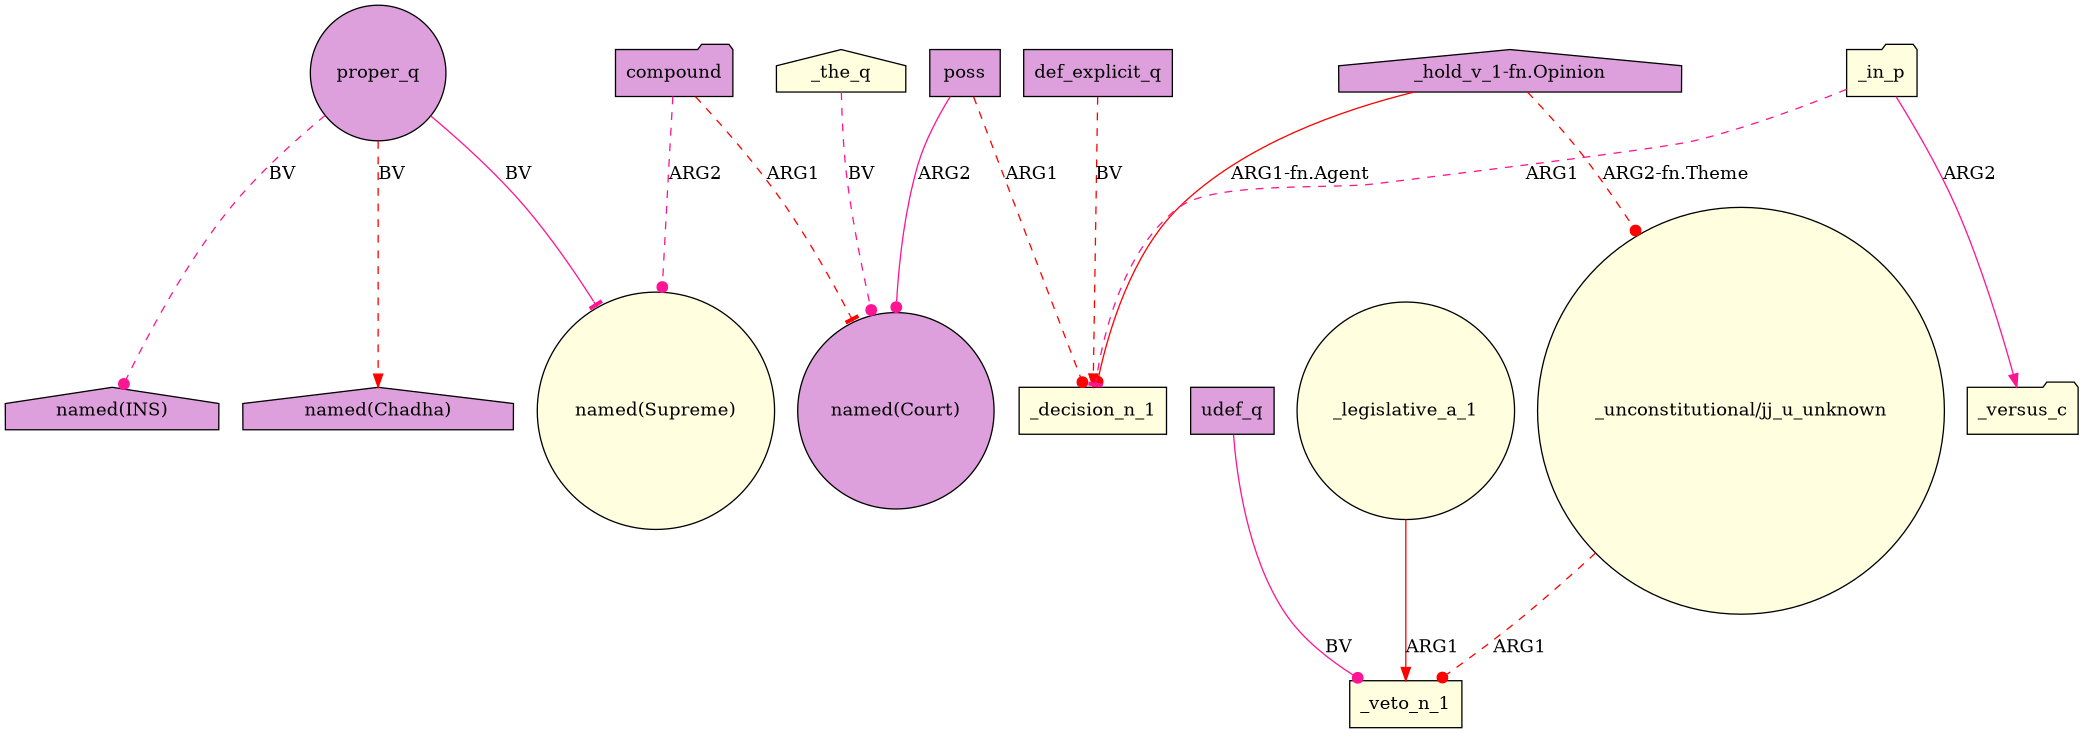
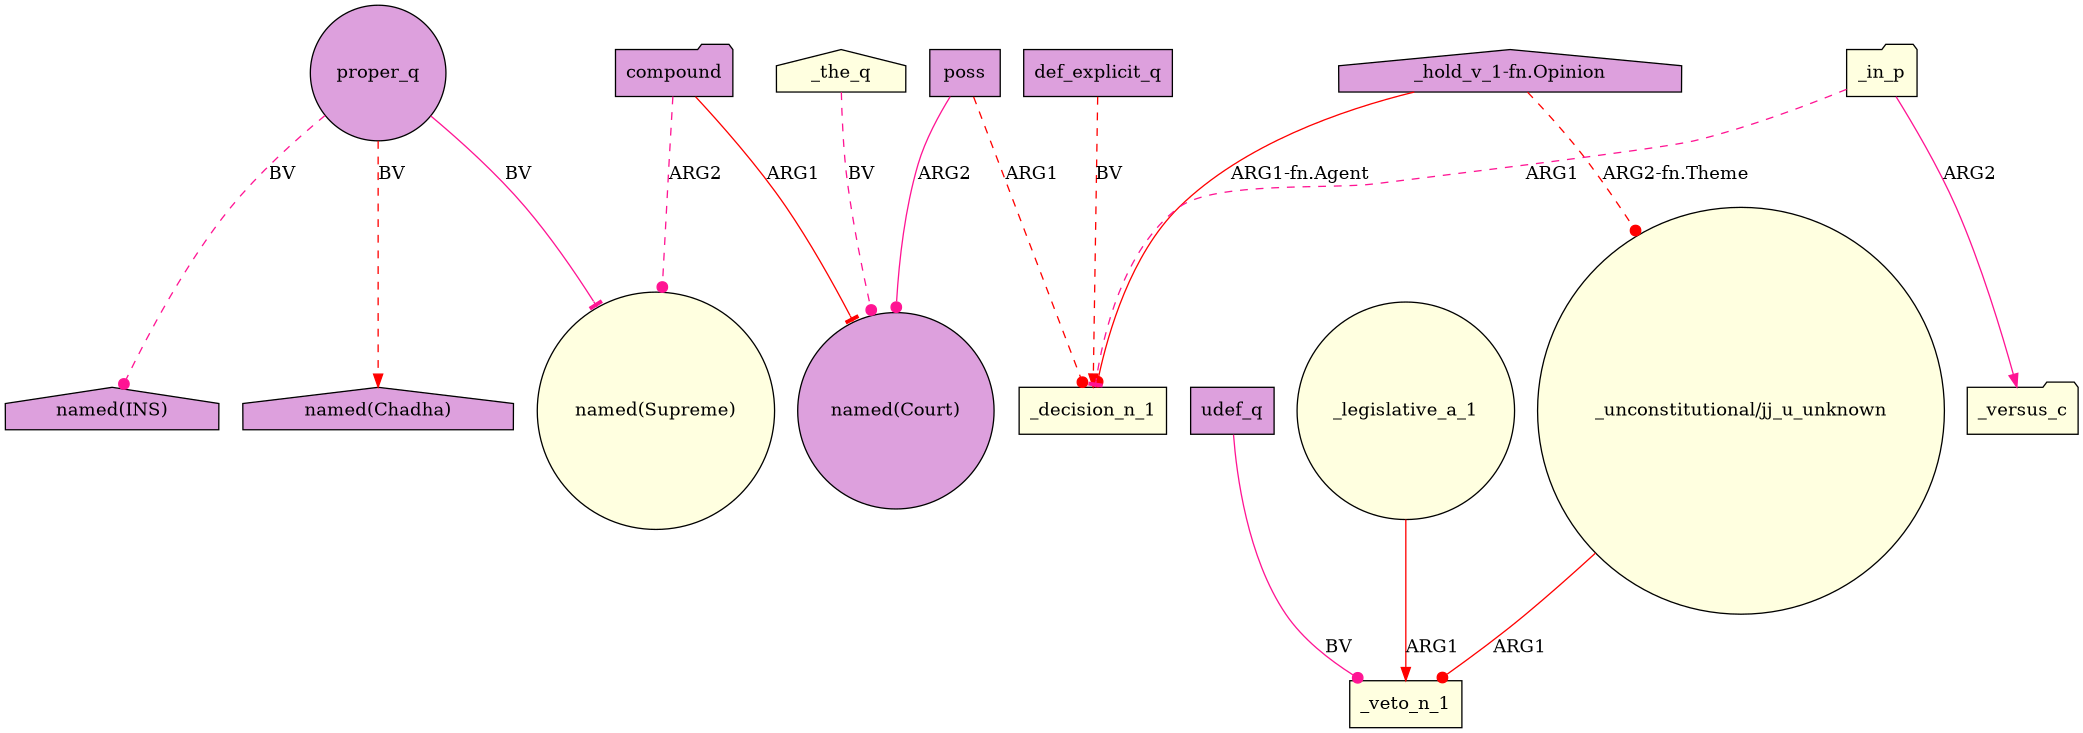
(781, 200) -> (781, 200)
(1523, 616) -> (1523, 616)
